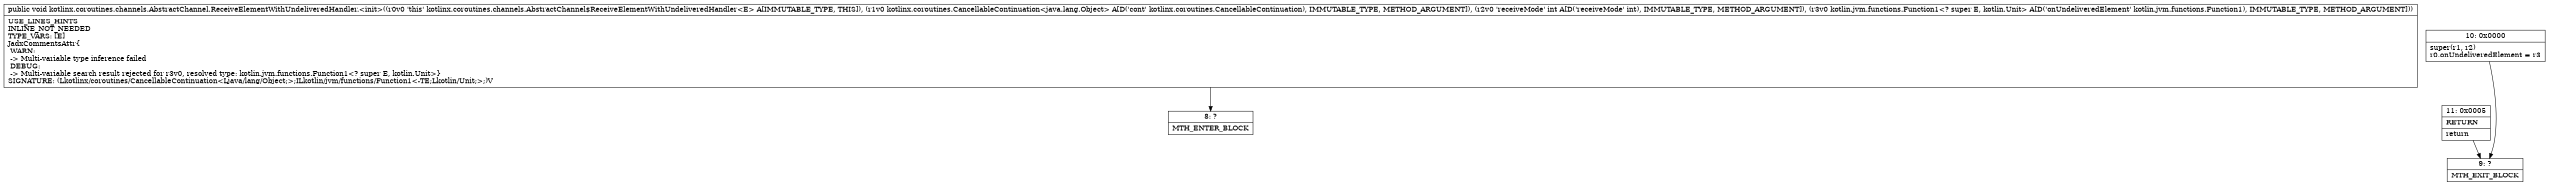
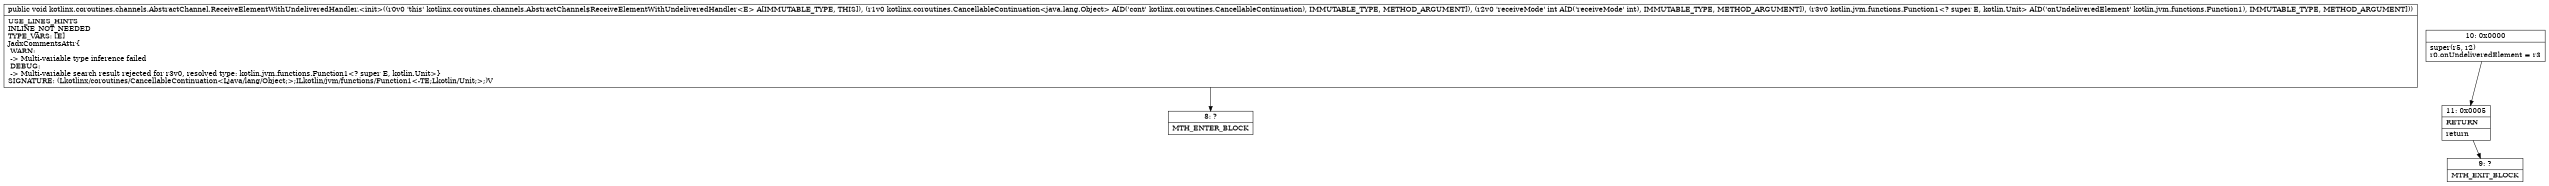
(2453, 48) -> (2453, 48)
(2496, 108) -> (2477, 81)
